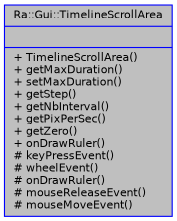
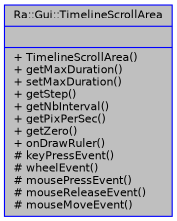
(59, 181) -> (73, 181)
